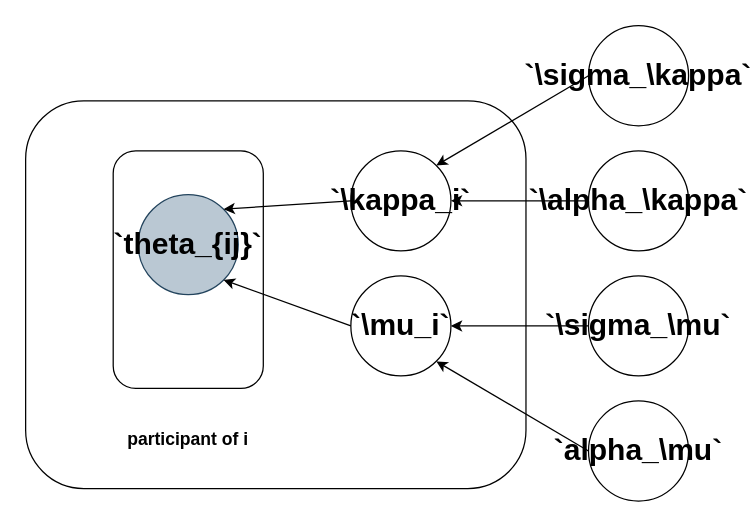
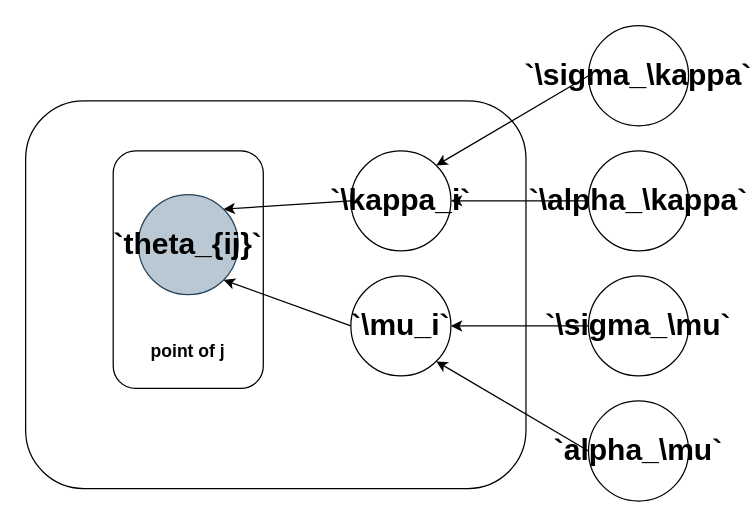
none -> (188, 350)
(188, 439) -> none
